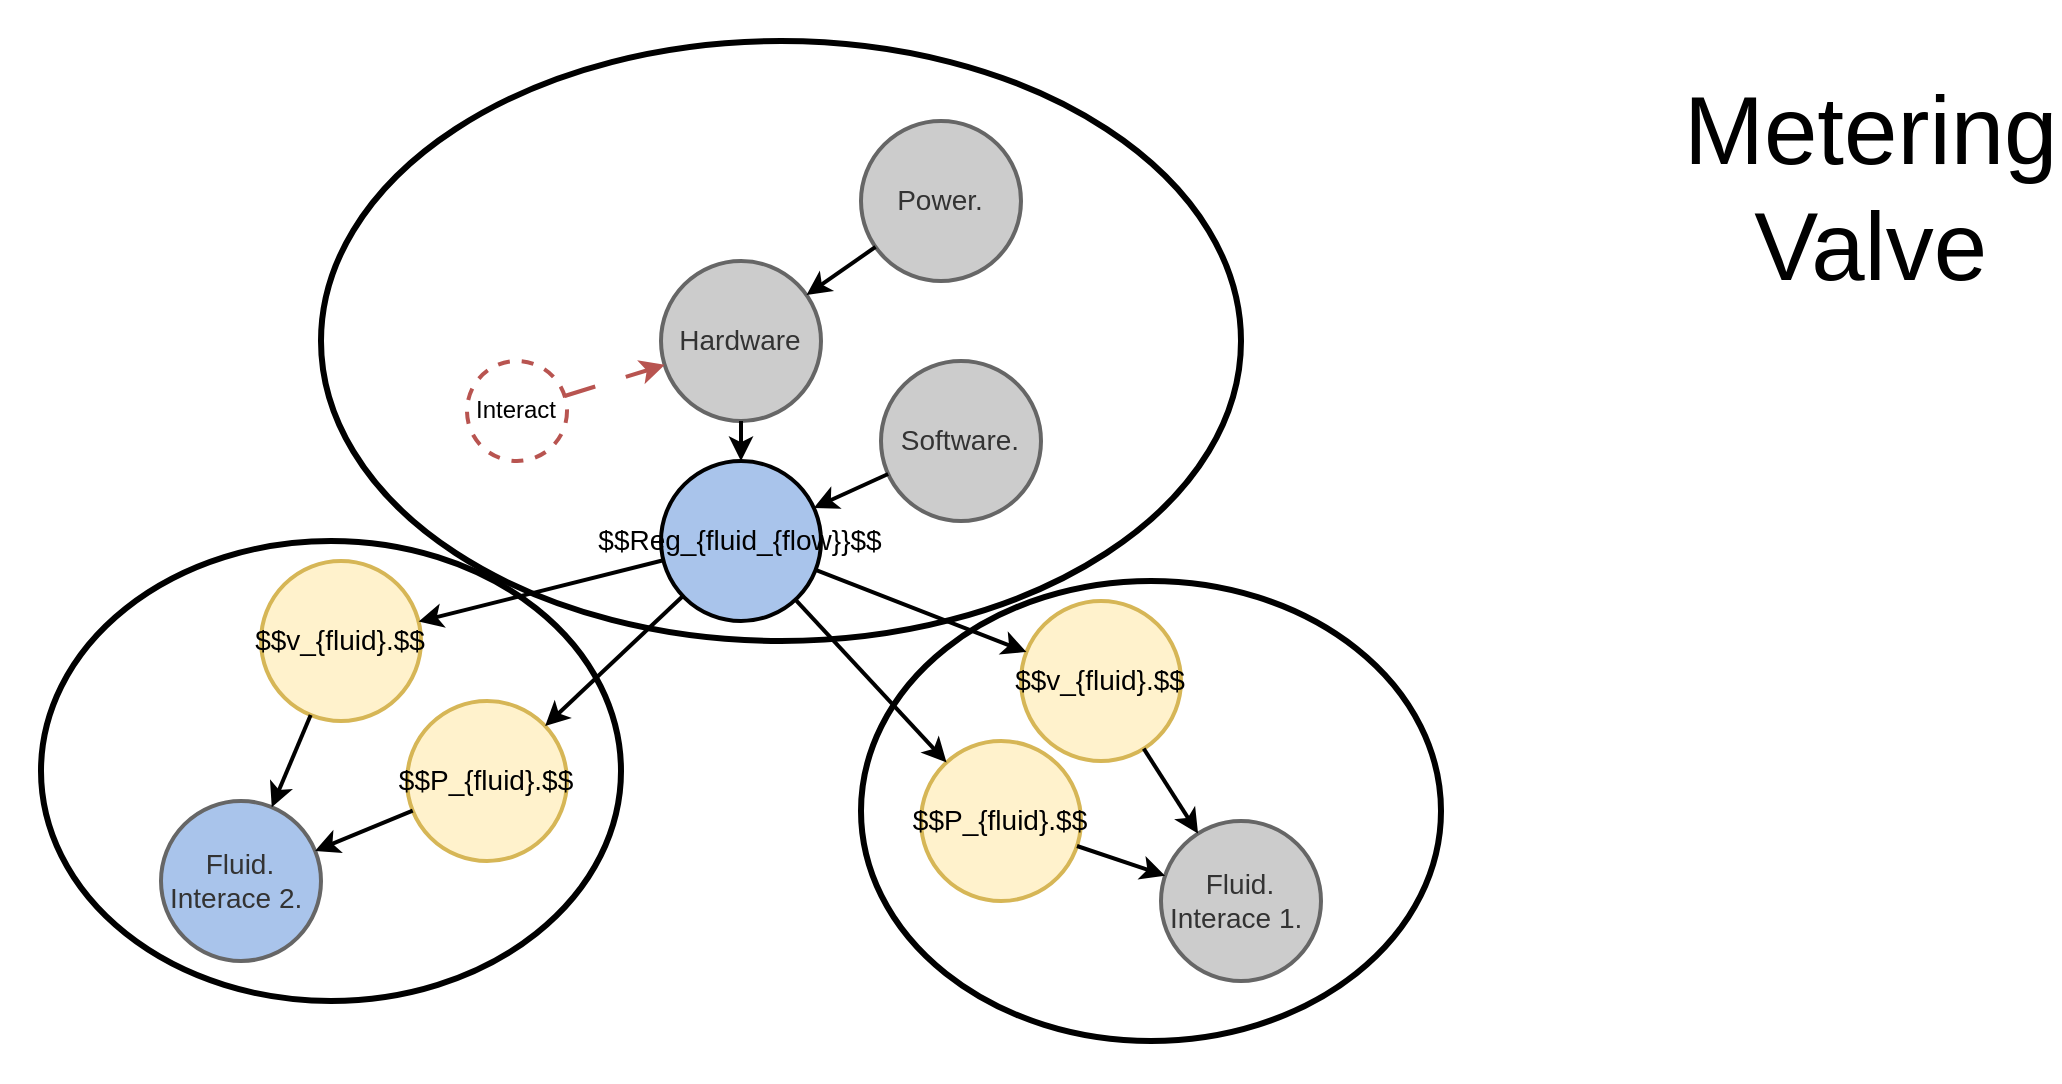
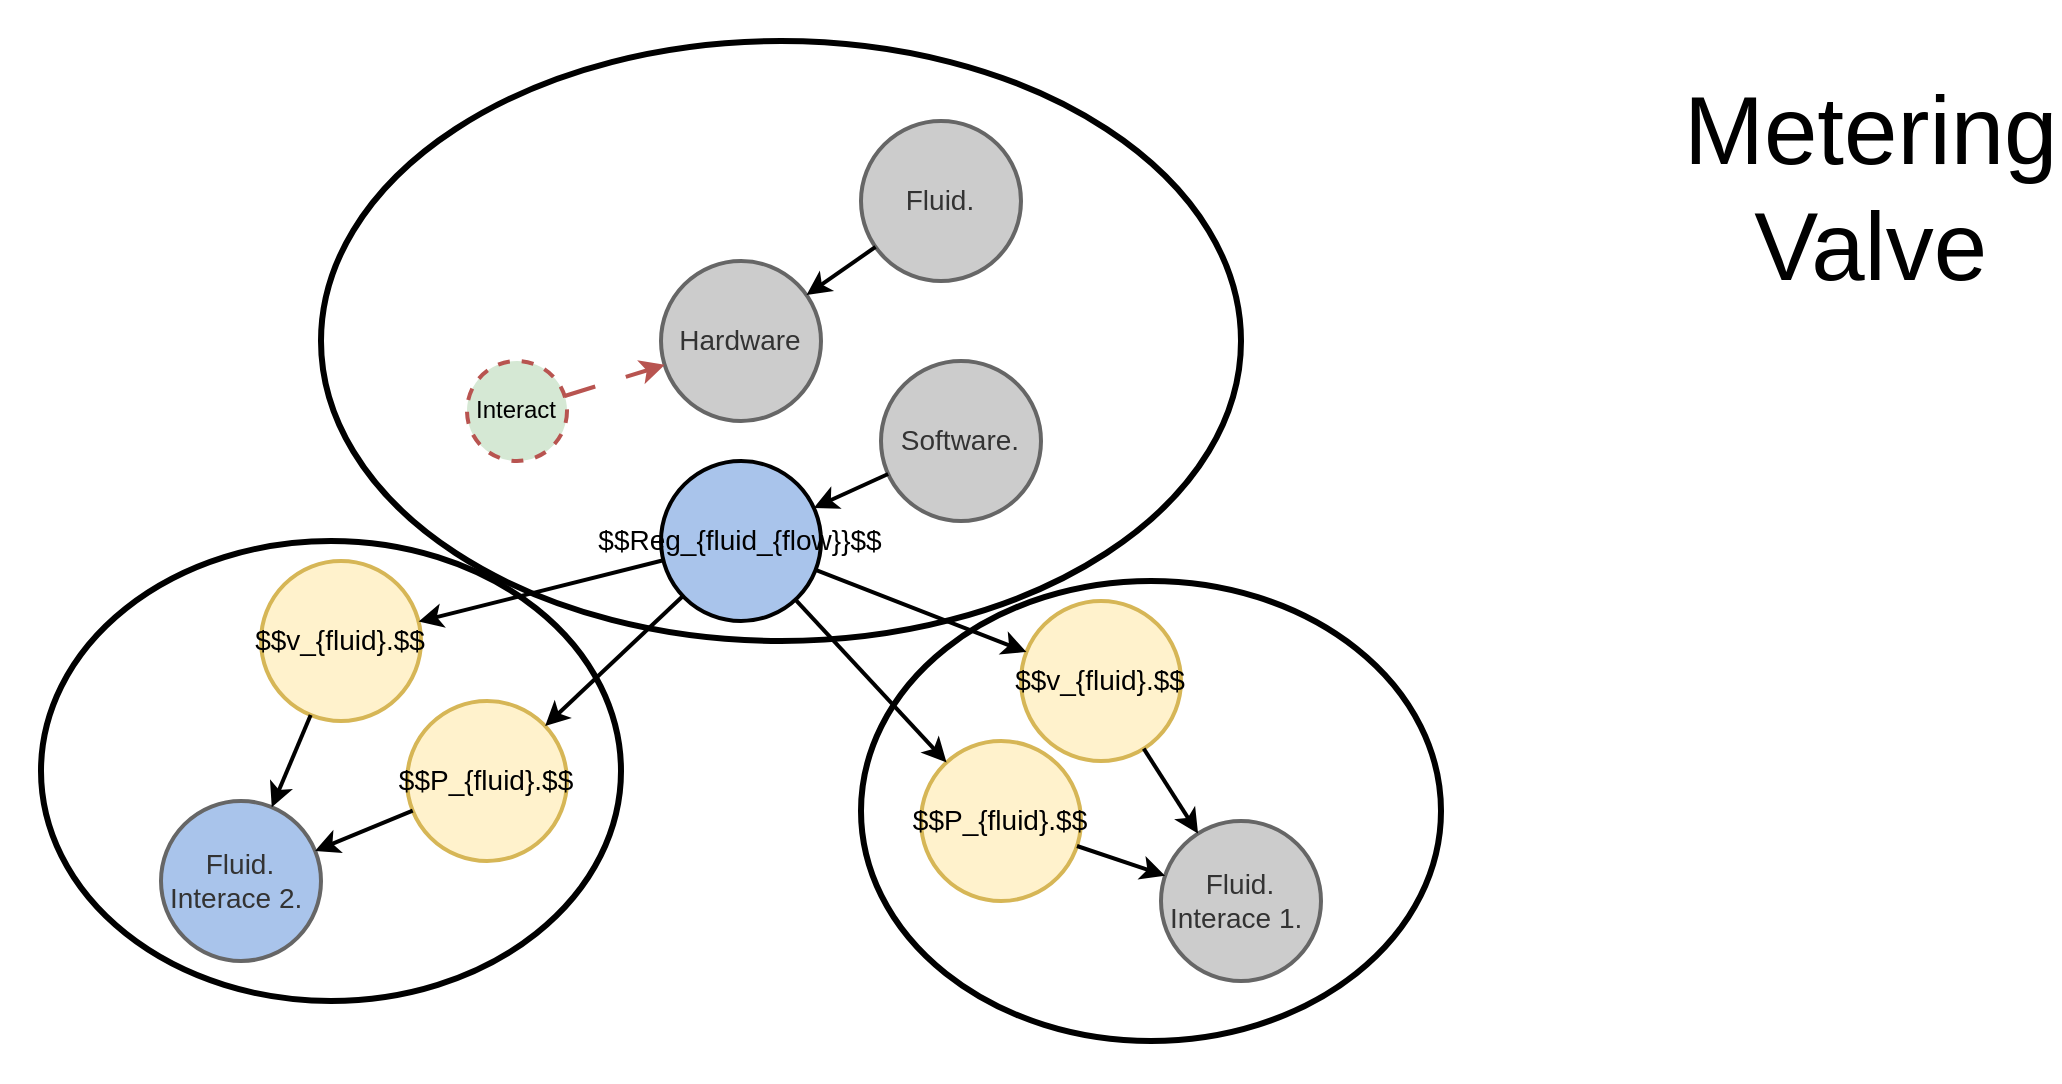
(941, 201) -> (941, 201)
(517, 411) -> (517, 411)
(741, 432) -> none
